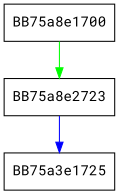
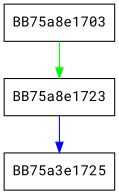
(59, 23) -> (59, 23)
(59, 97) -> (59, 97)
